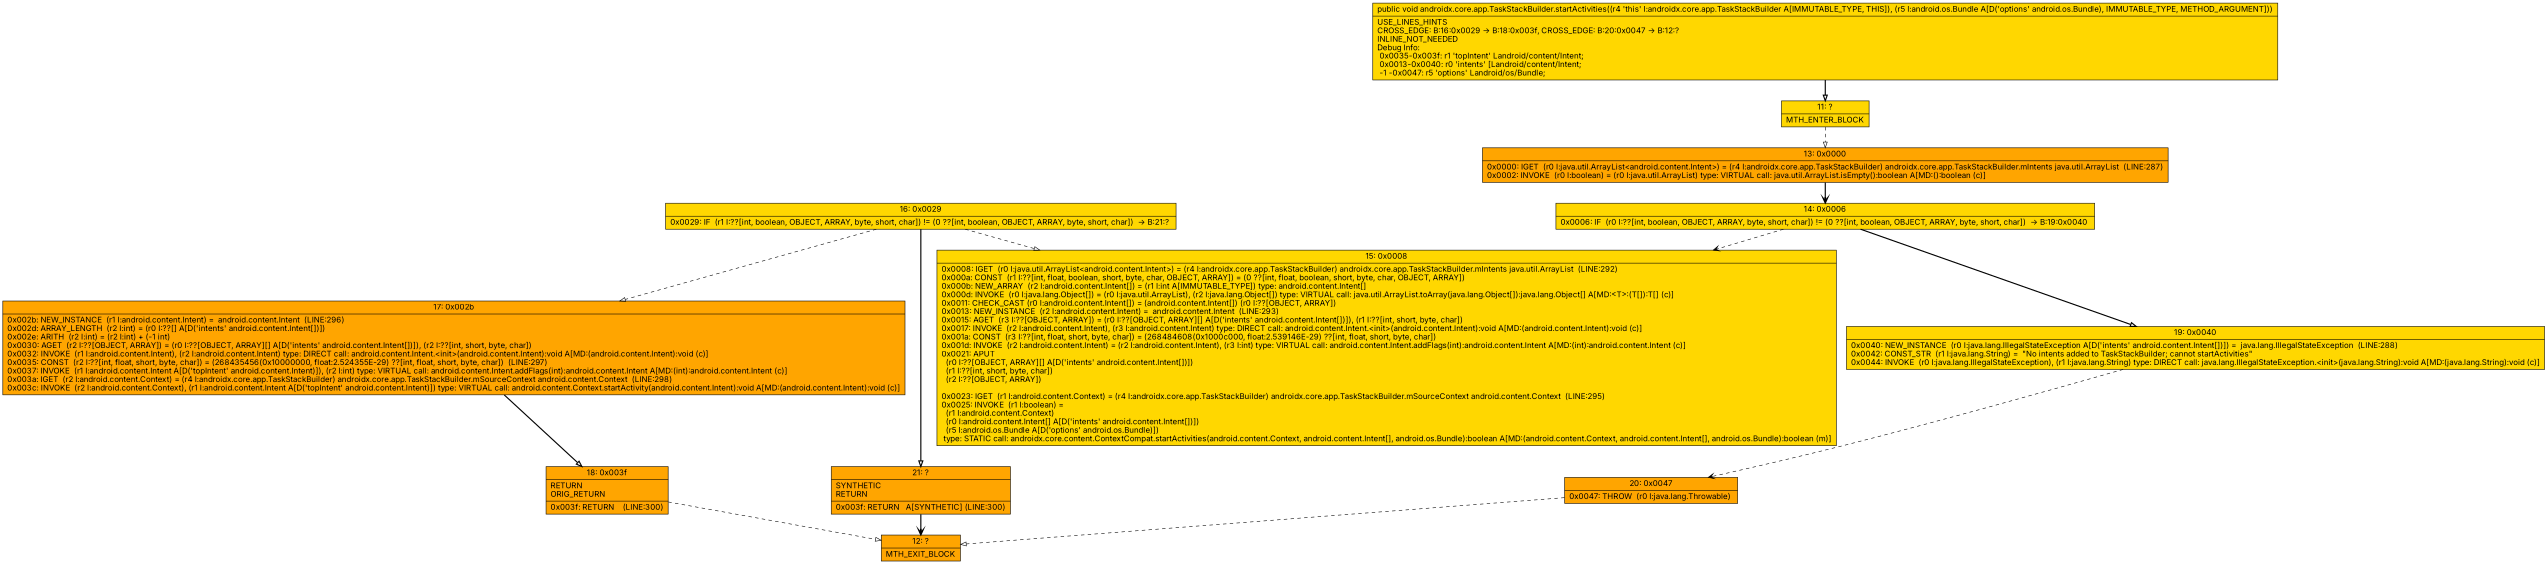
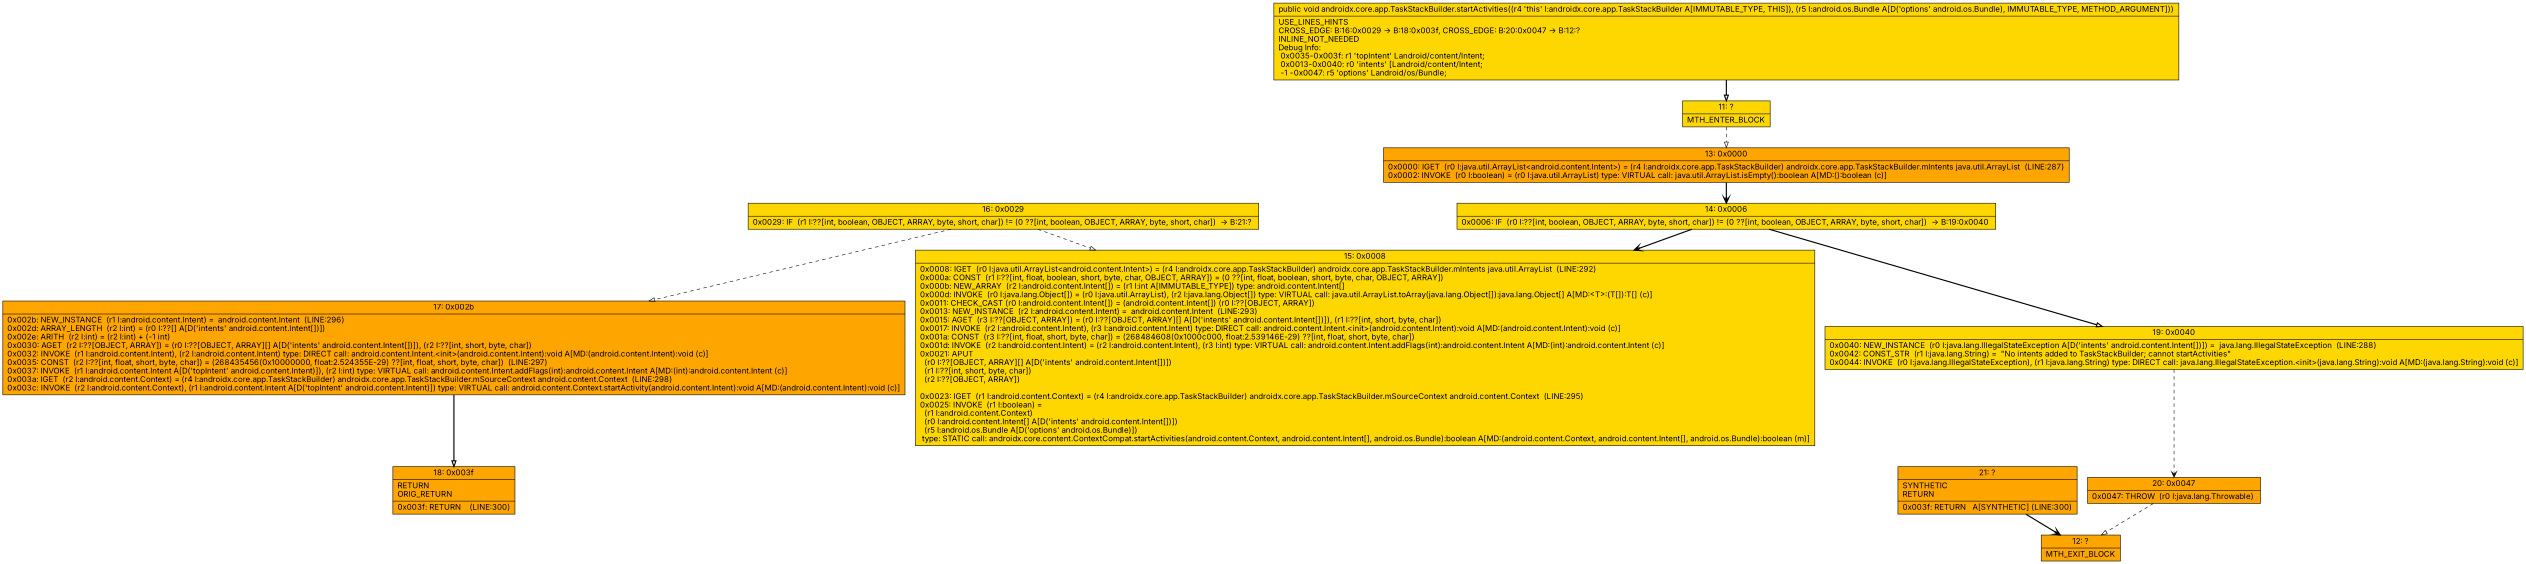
(1751, 239) -> (1666, 239)
(921, 345) -> none
(772, 521) -> none
